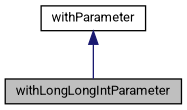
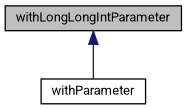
(93, 62) -> (93, 62)
